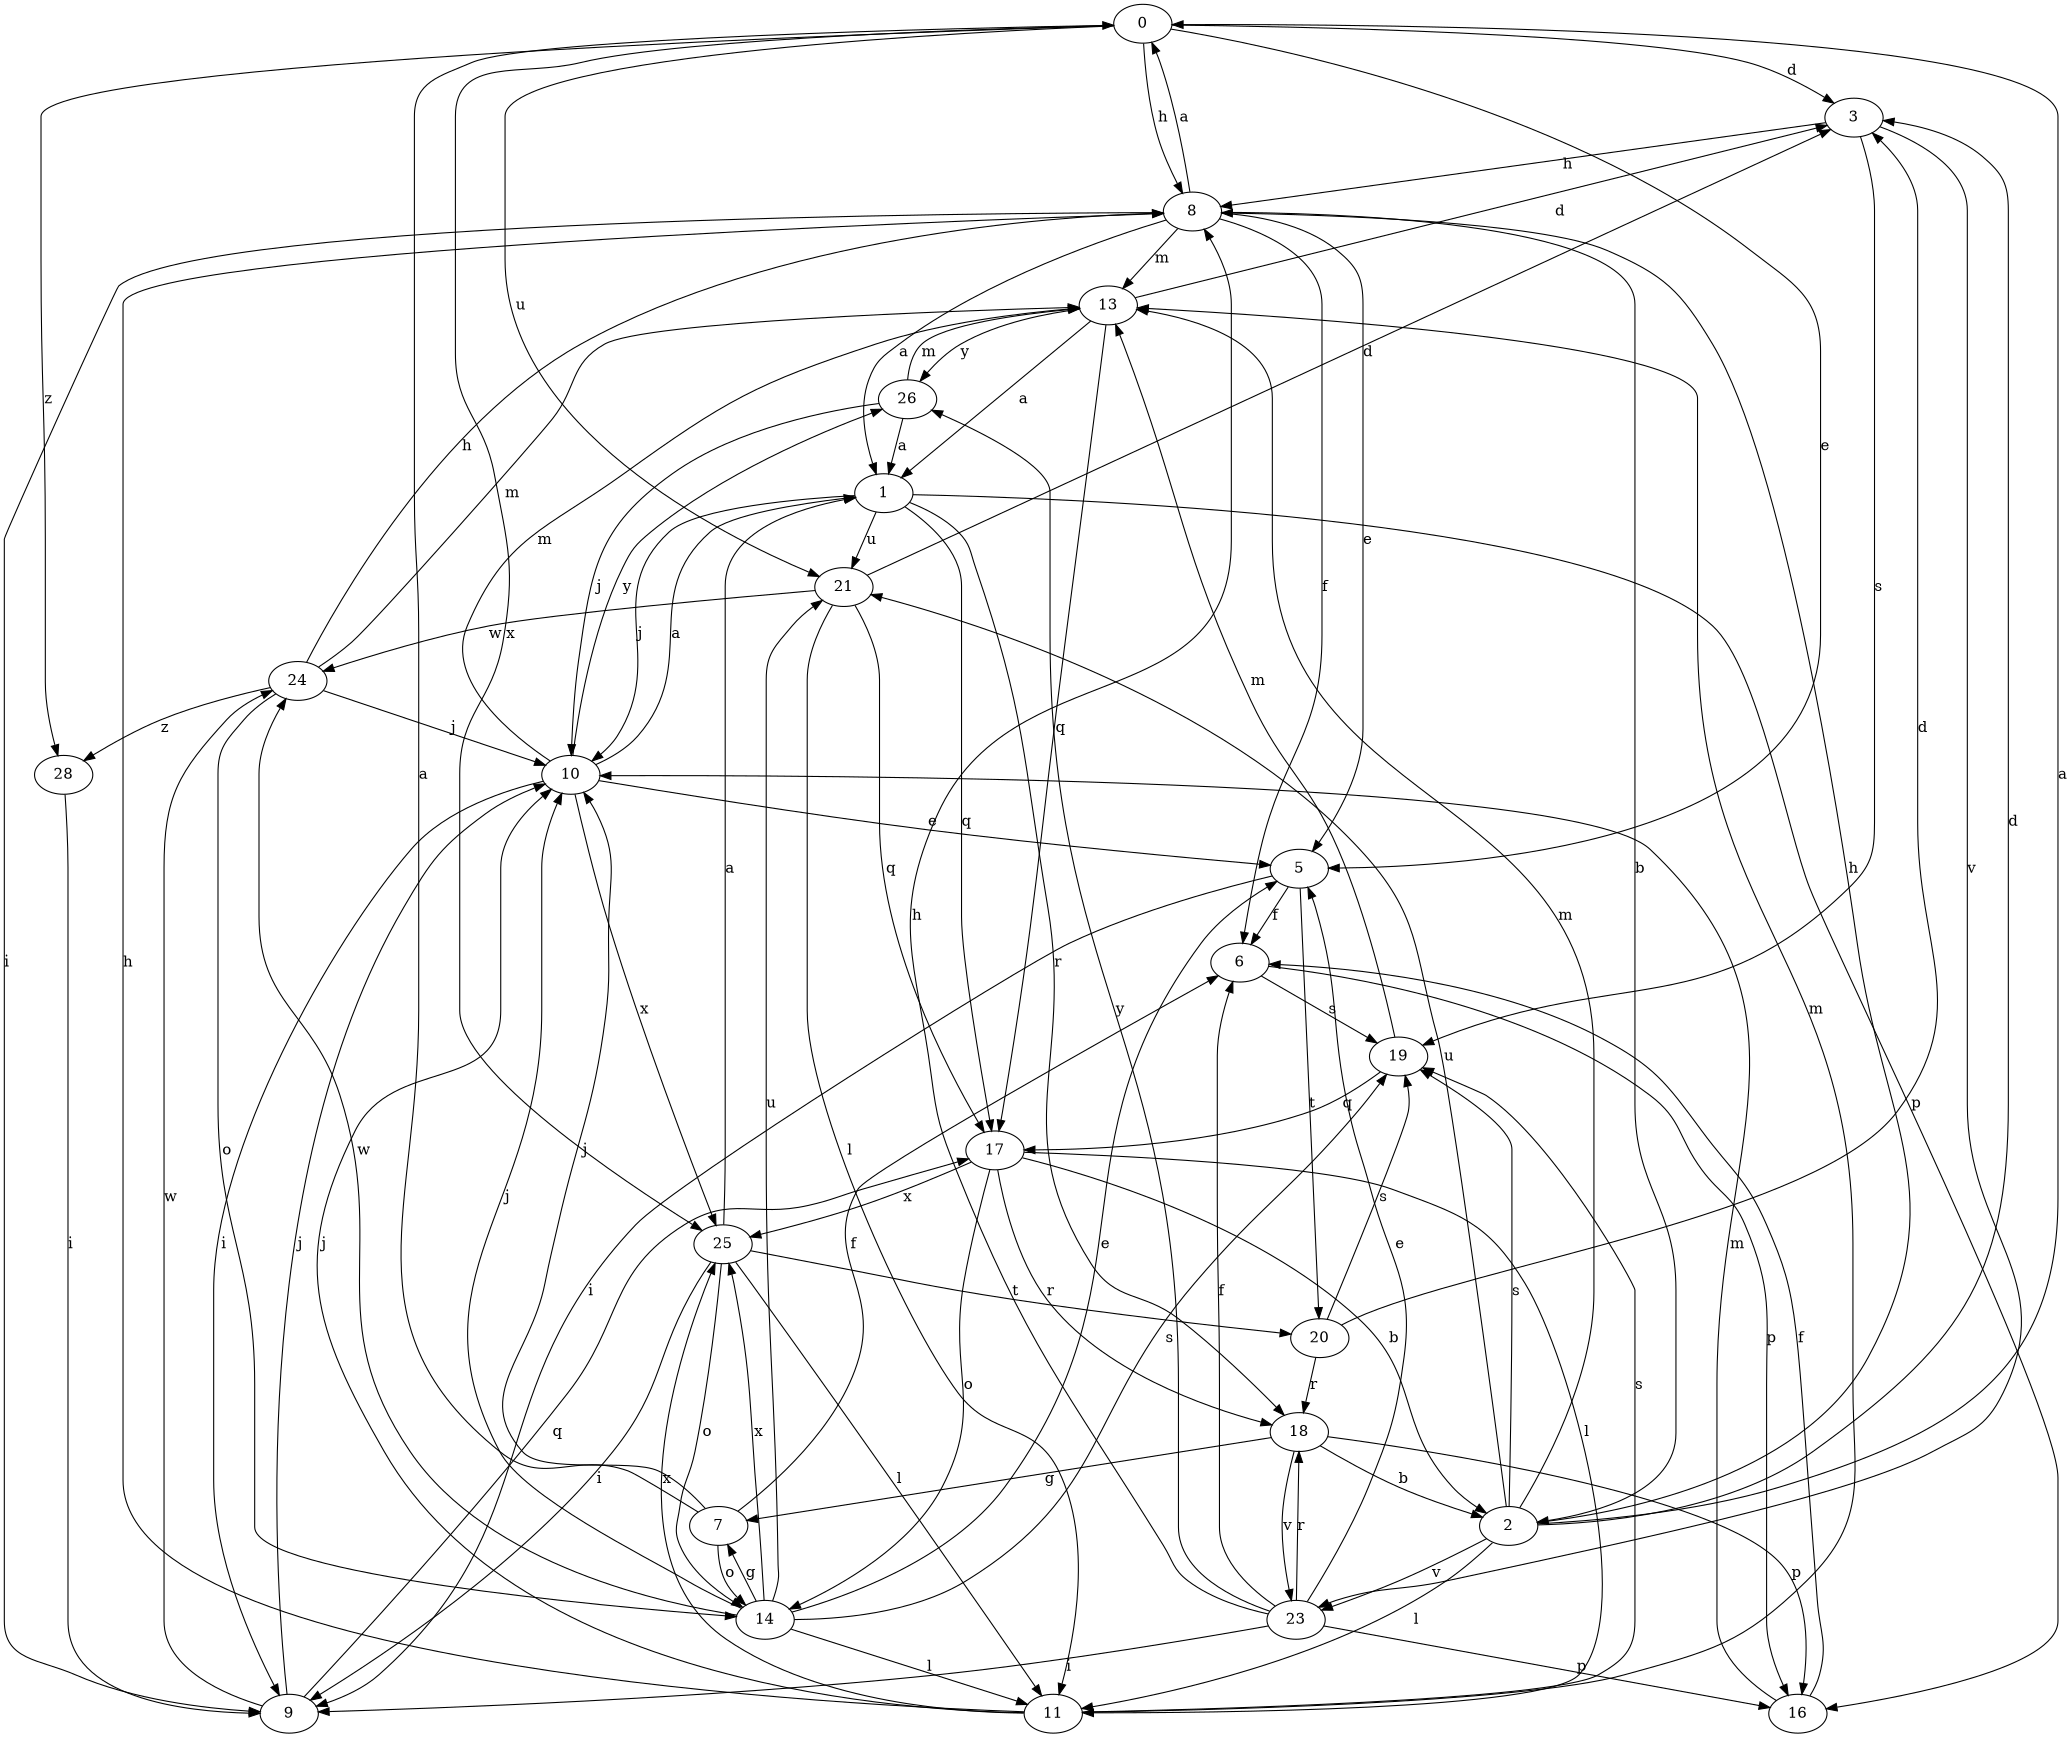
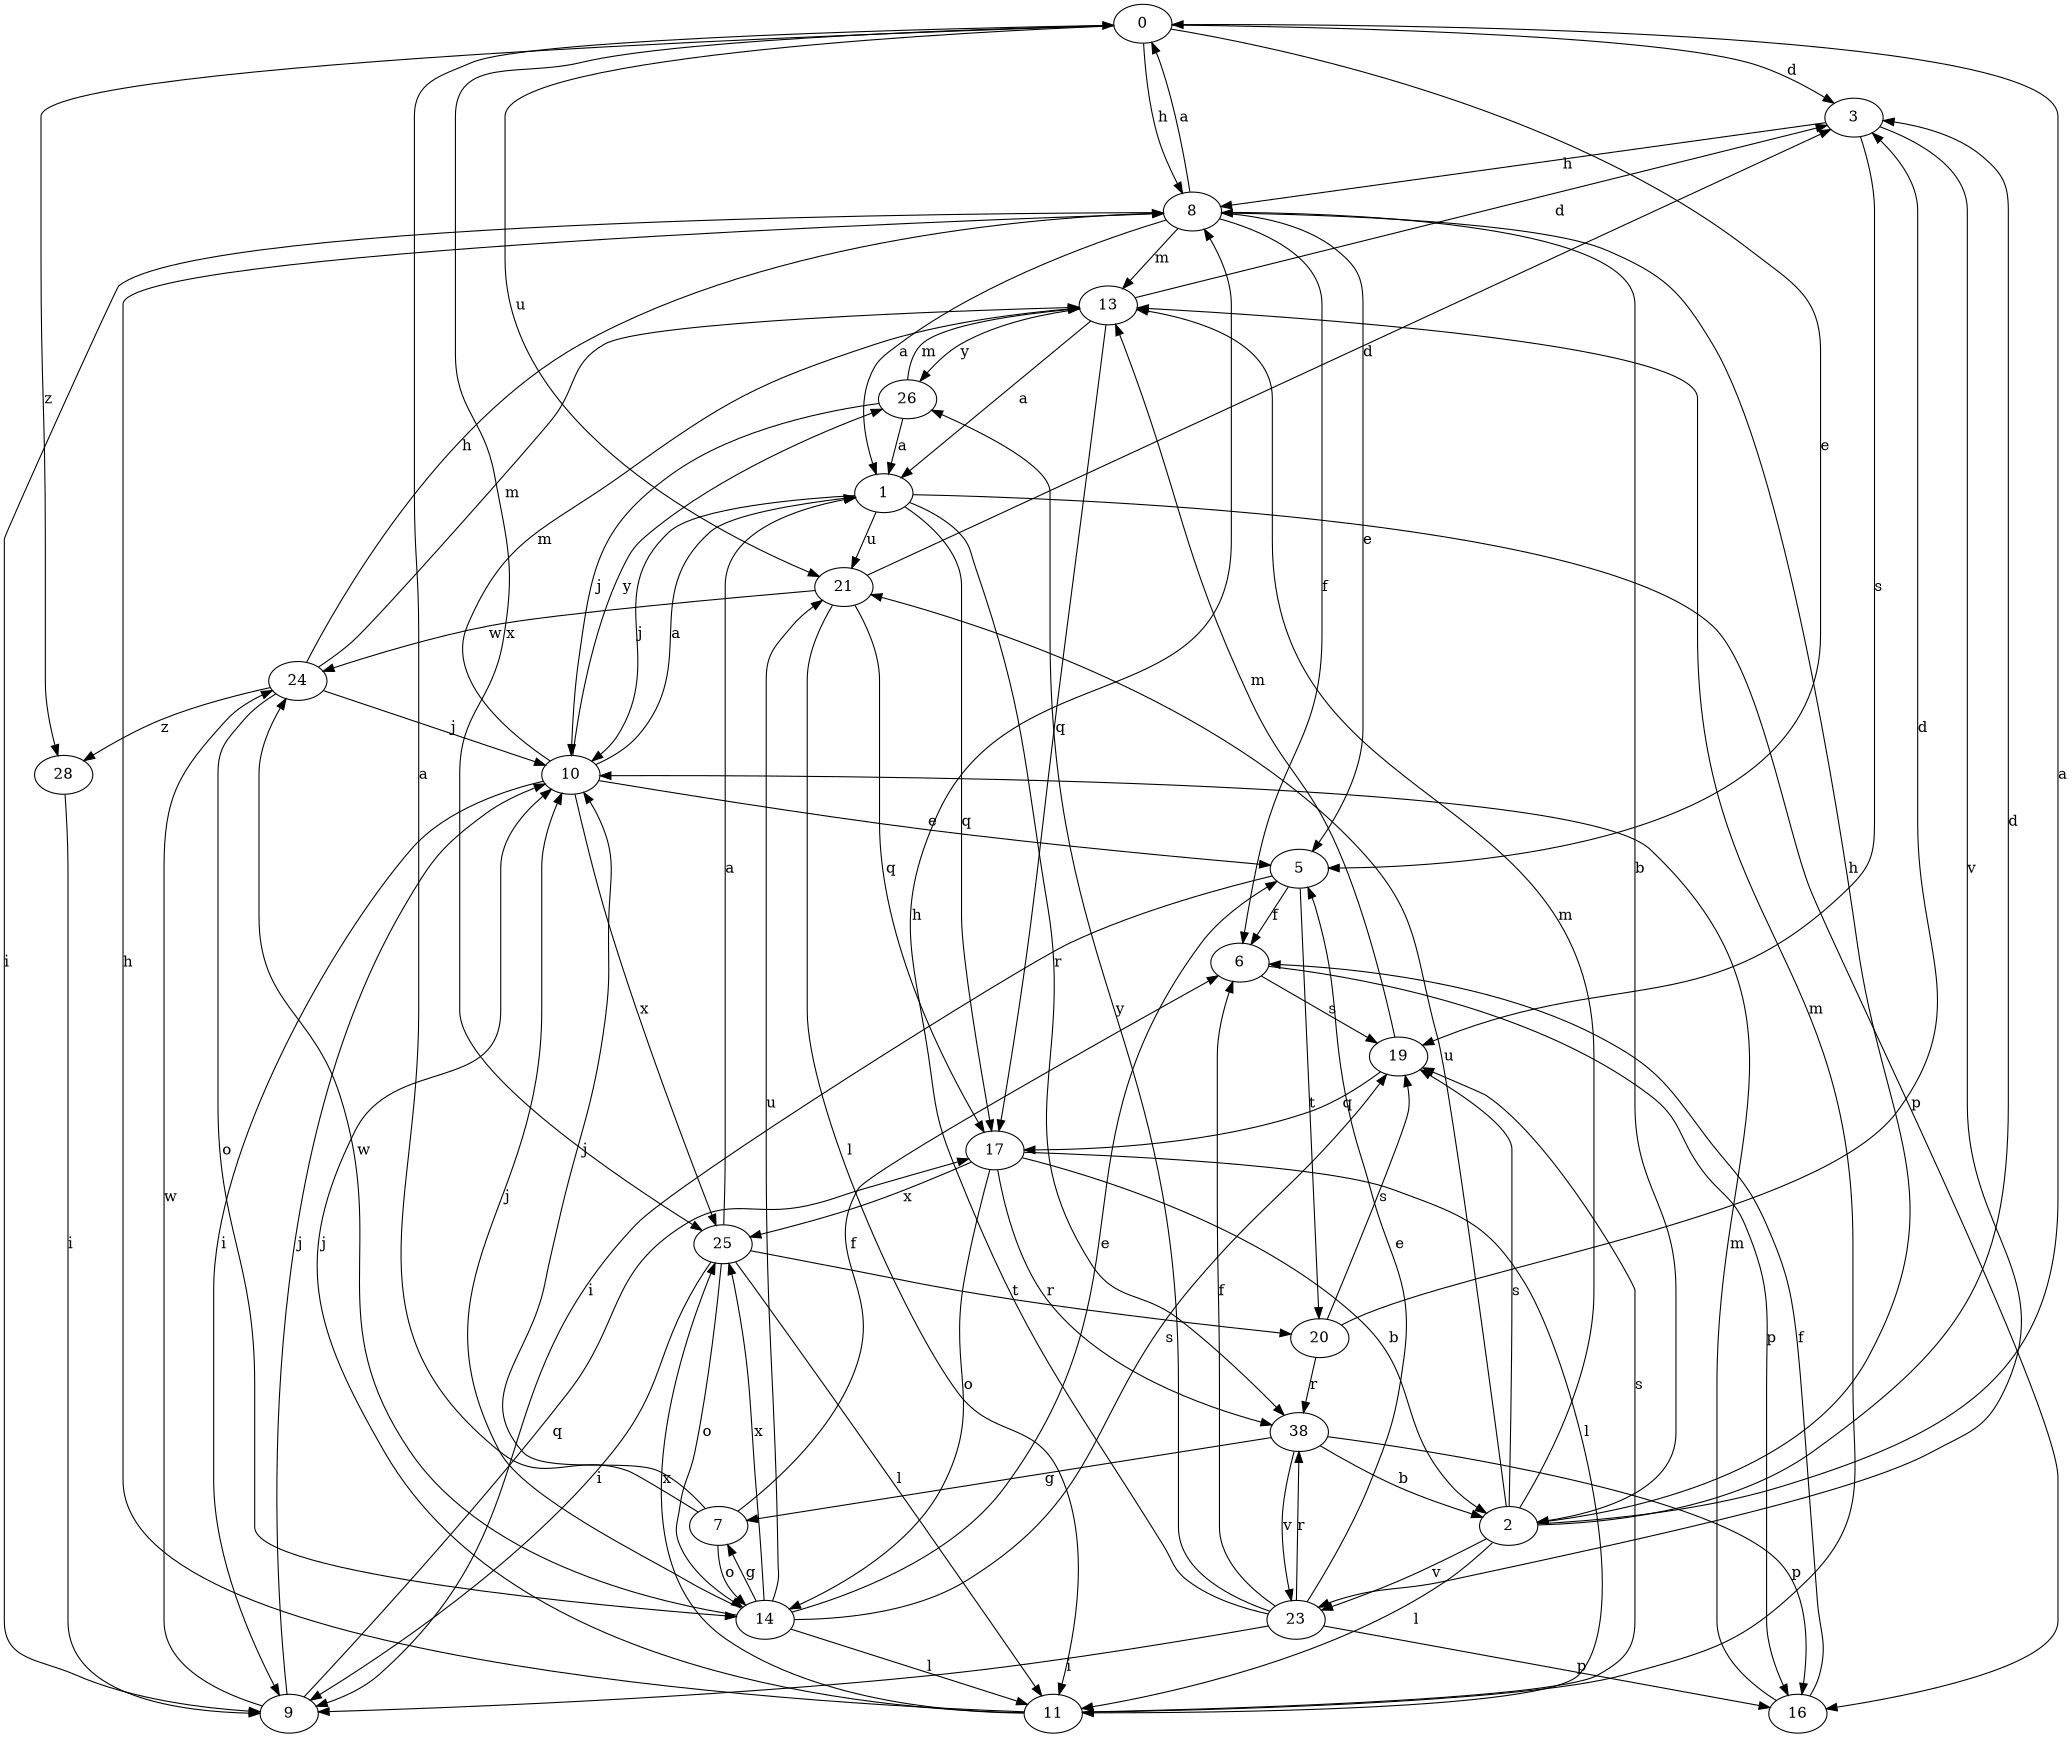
(1299, 1432) -> (1299, 1432)
